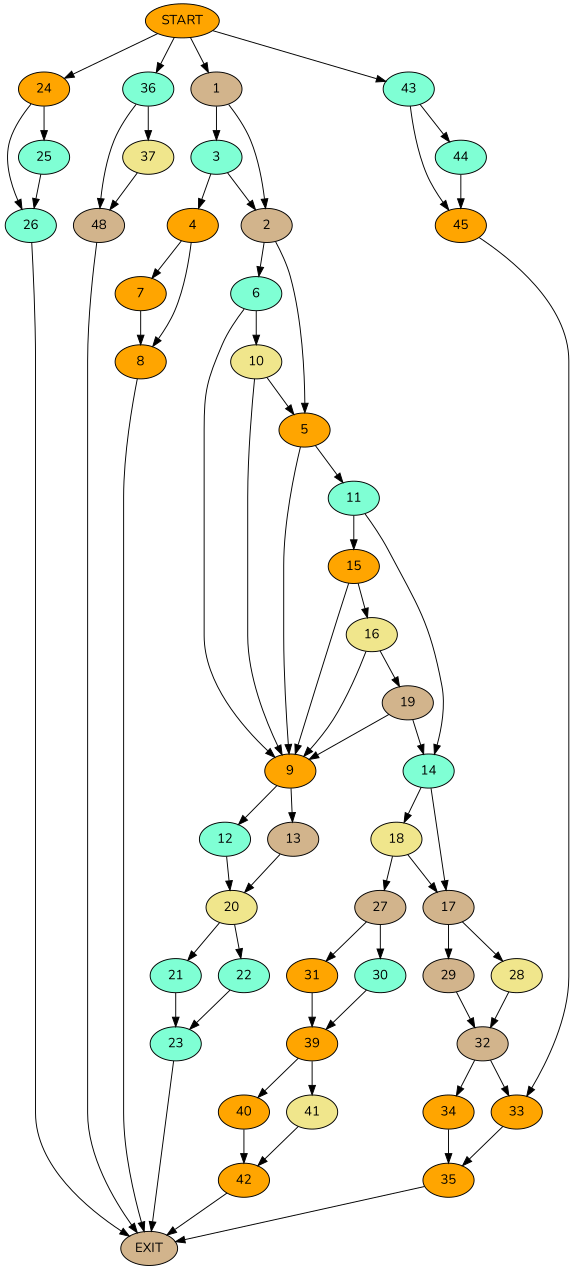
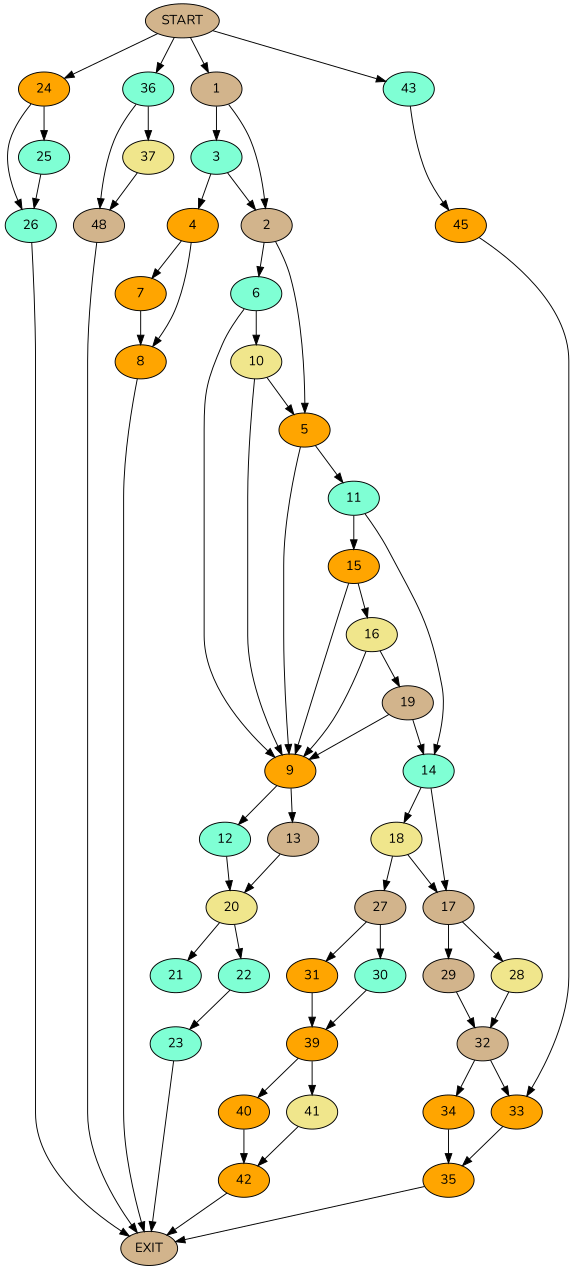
(182, 21) -> (182, 21)
(461, 157) -> none
(176, 1005) -> none
